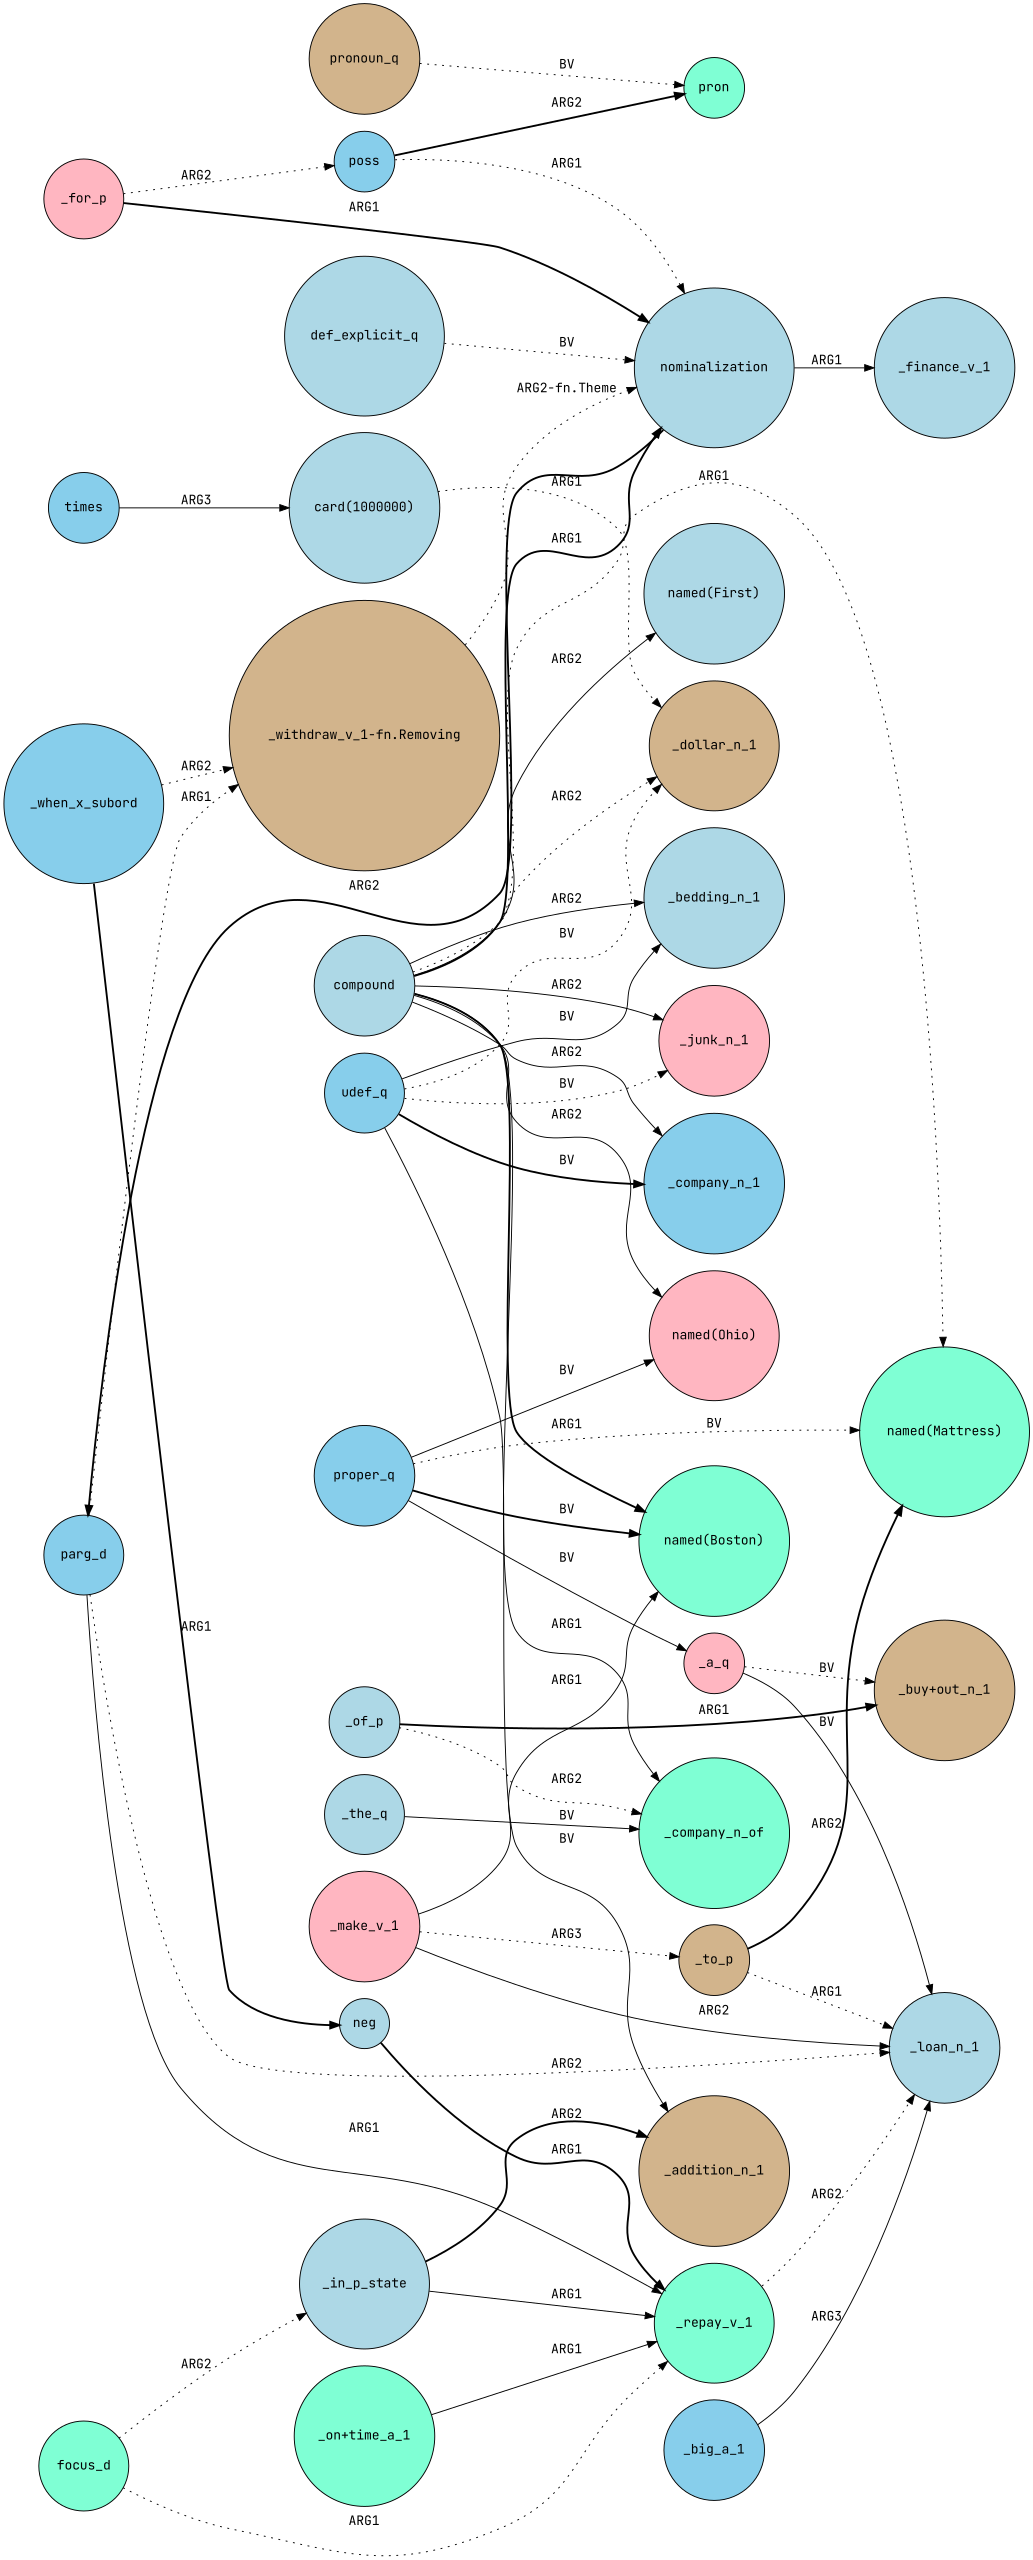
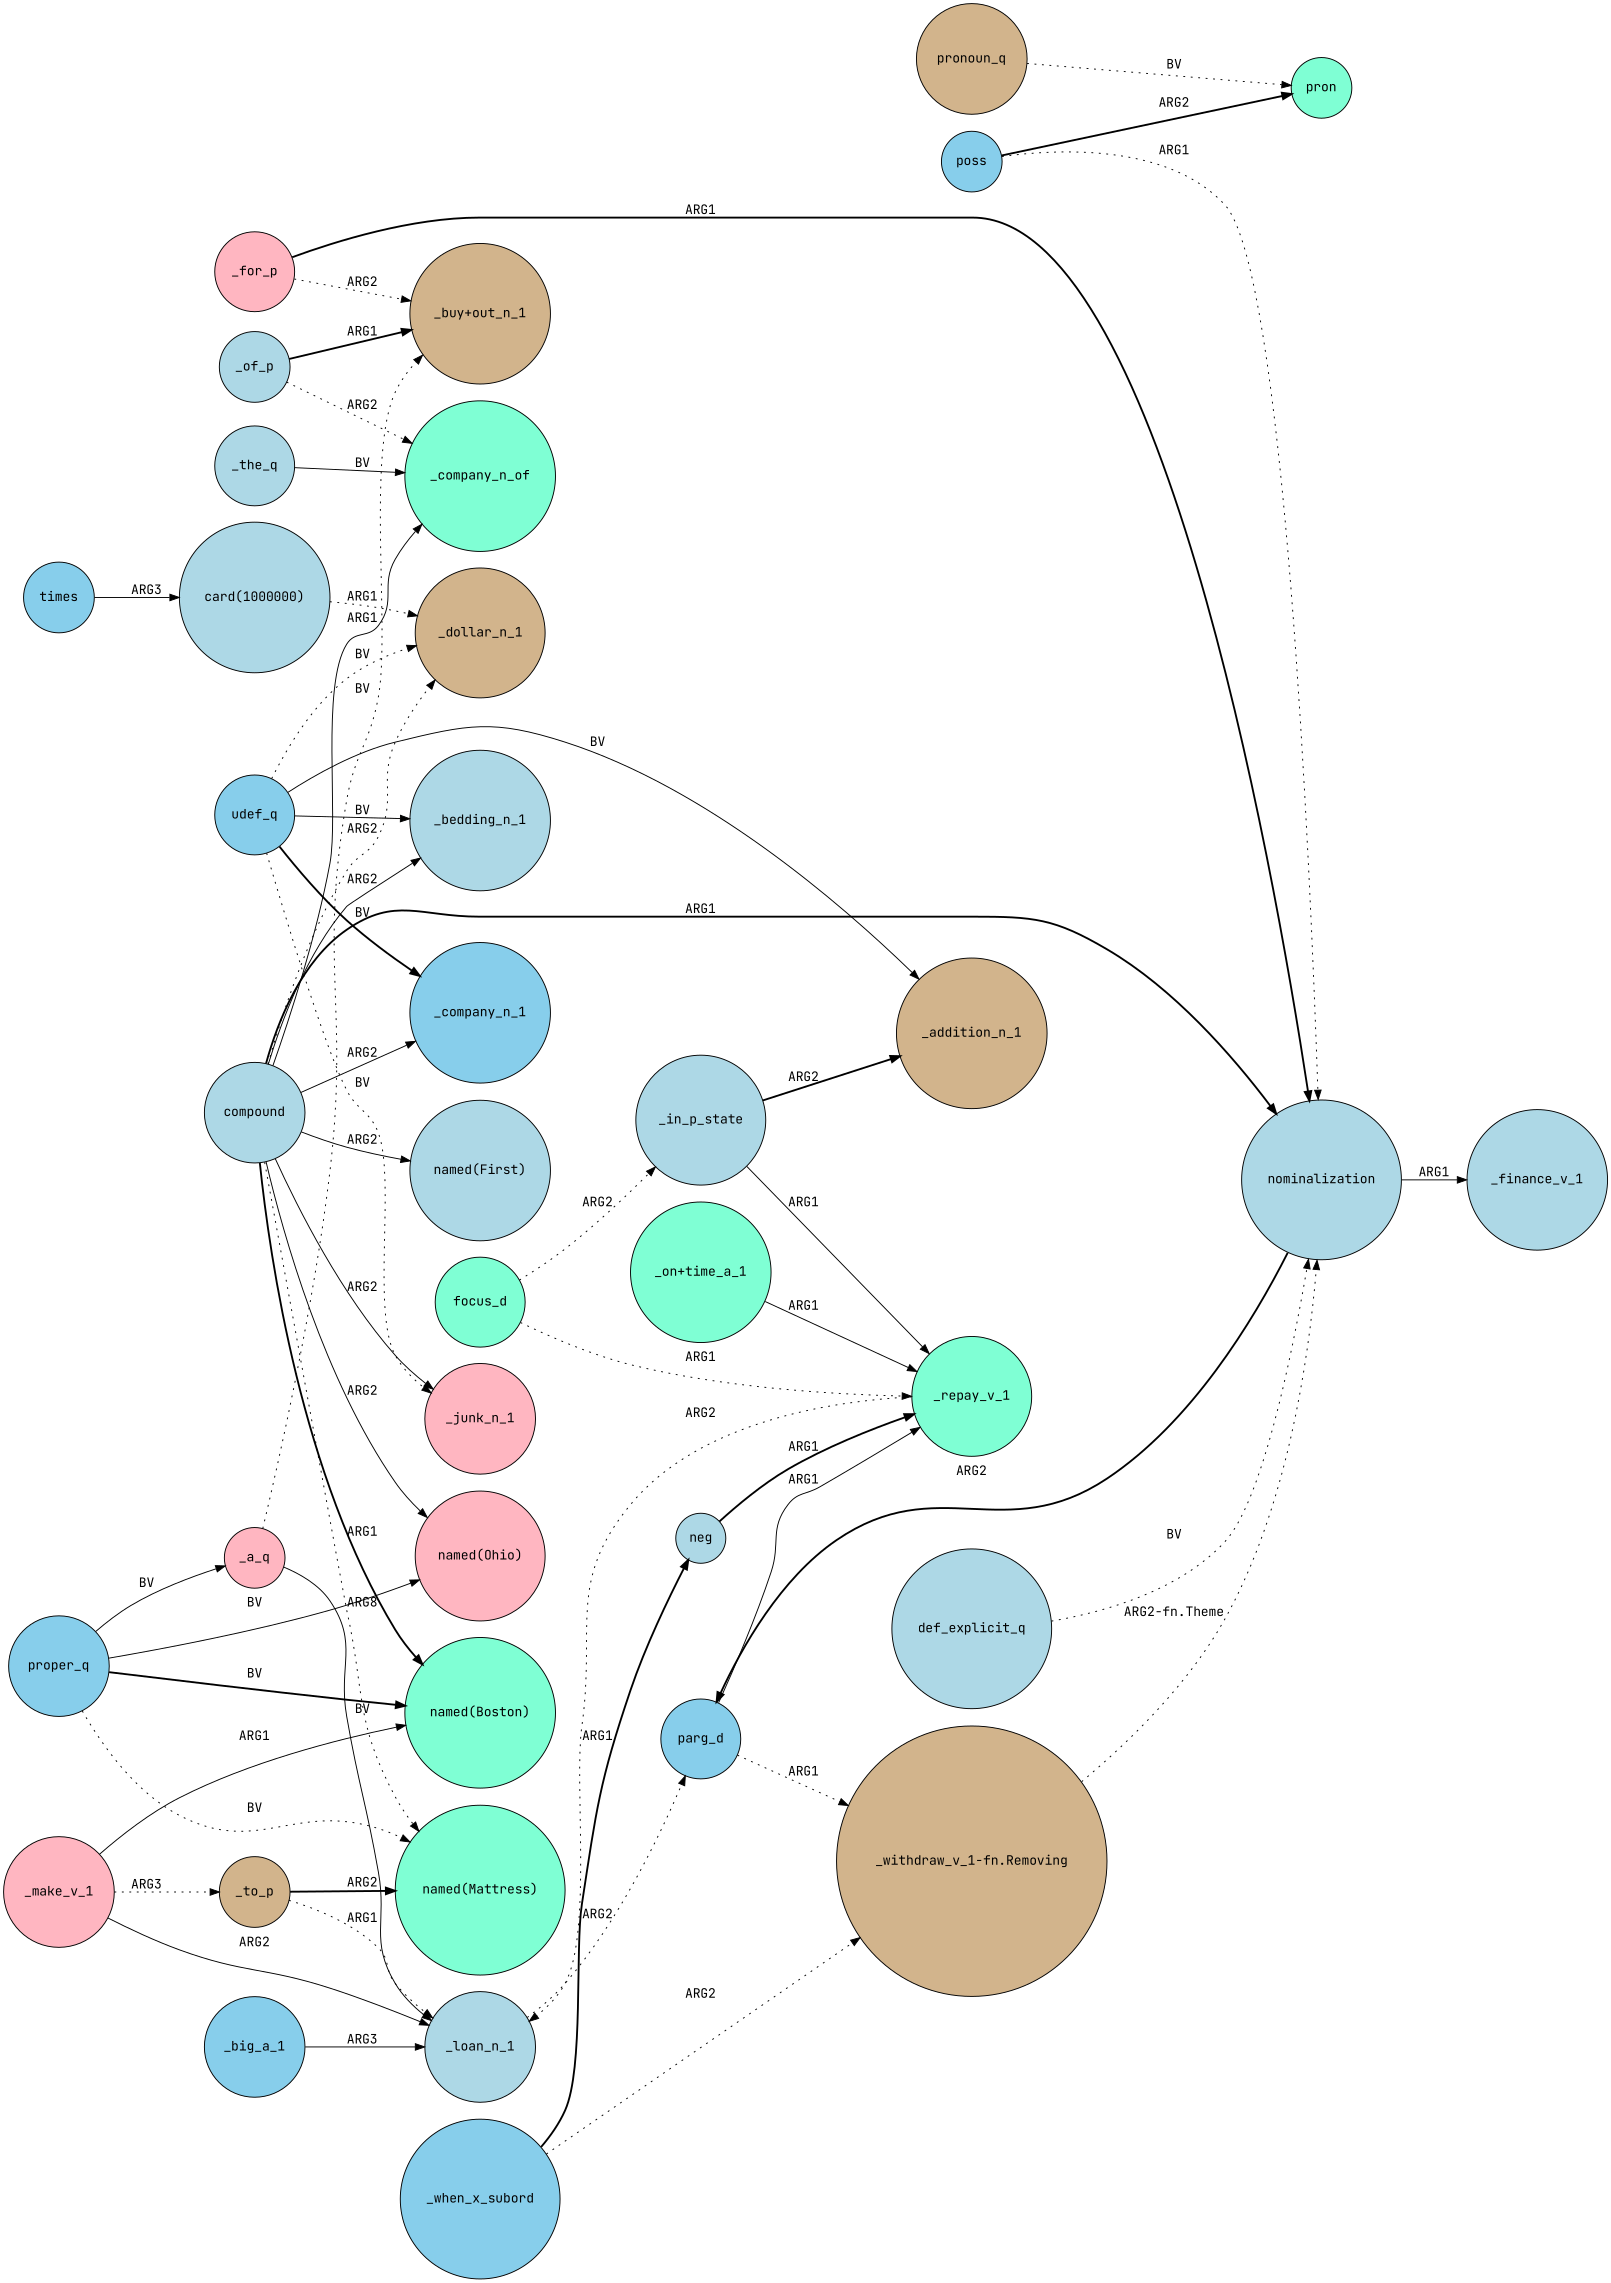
(224, 180) -> (348, 289)
(714, 477) -> (363, 1603)
(310, 2073) -> (618, 1910)
